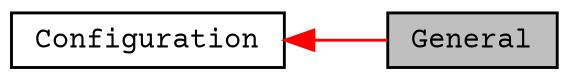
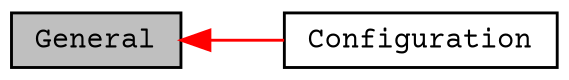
(351, 40) -> (247, 40)
